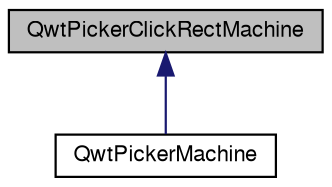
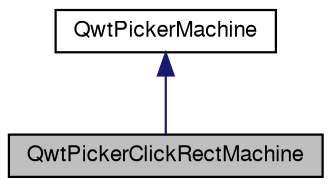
(166, 105) -> (166, 105)
